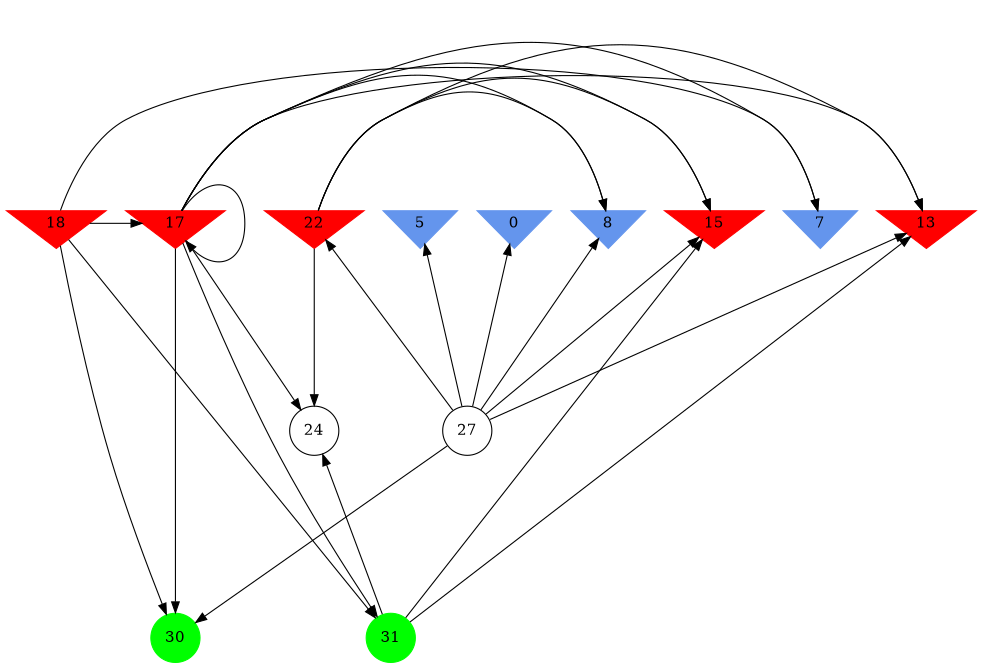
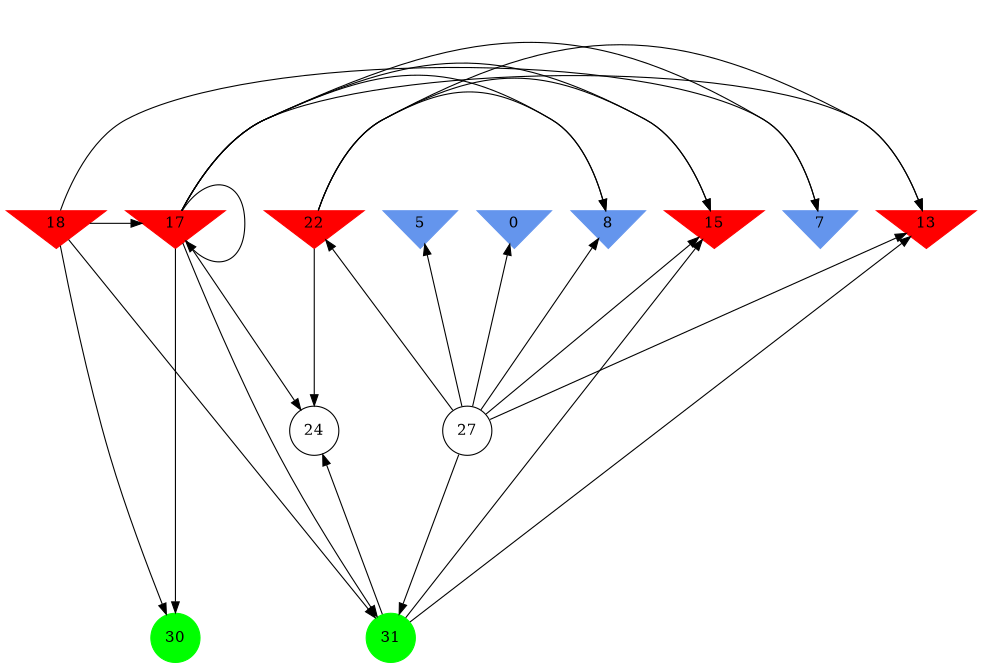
(332, 527) -> (431, 529)
